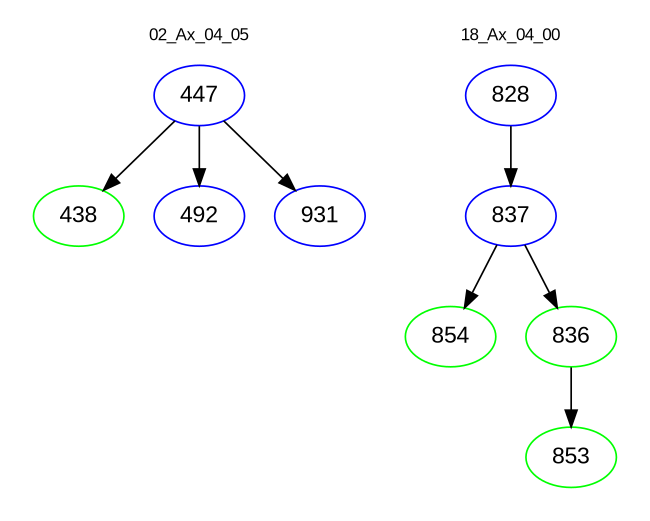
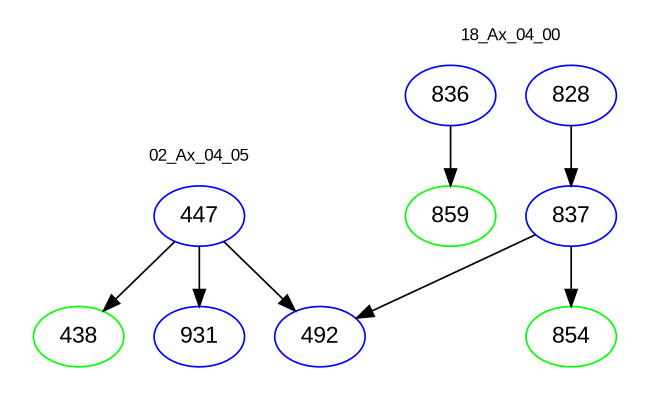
(537, 269) -> (454, 273)
(571, 337) -> (451, 95)
(571, 457) -> (451, 216)
